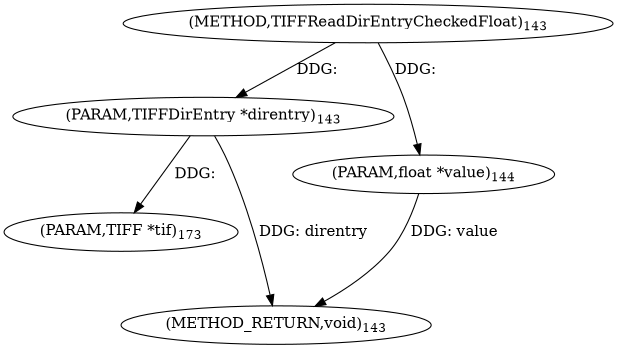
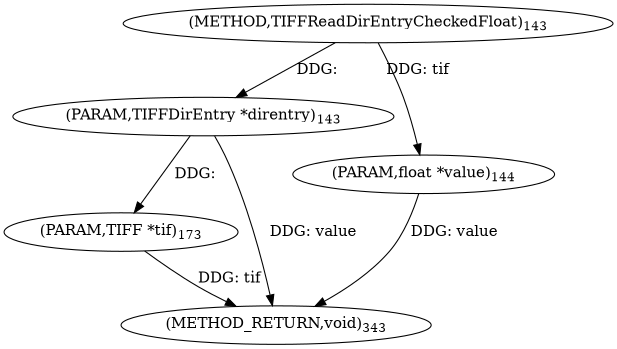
(418, 70) -> (418, 70)
(314, 232) -> (314, 232)
none -> (184, 278)
(375, 324) -> (375, 324)
